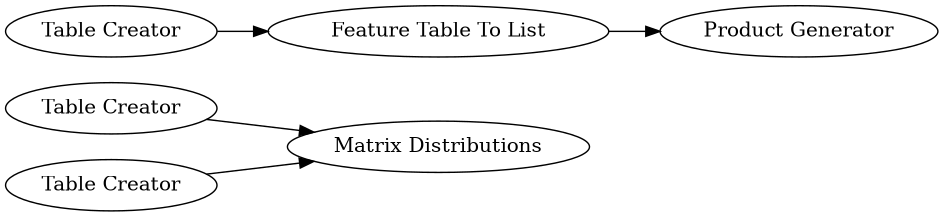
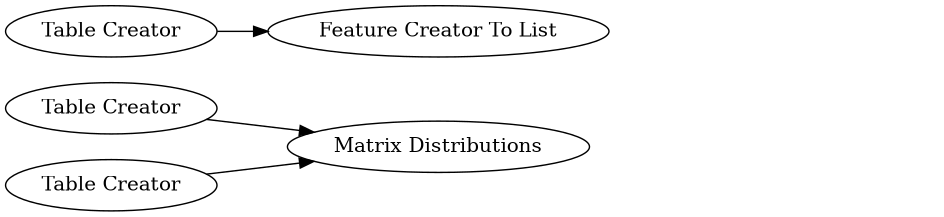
(438, 31) -> (438, 31)
(799, 31) -> none
